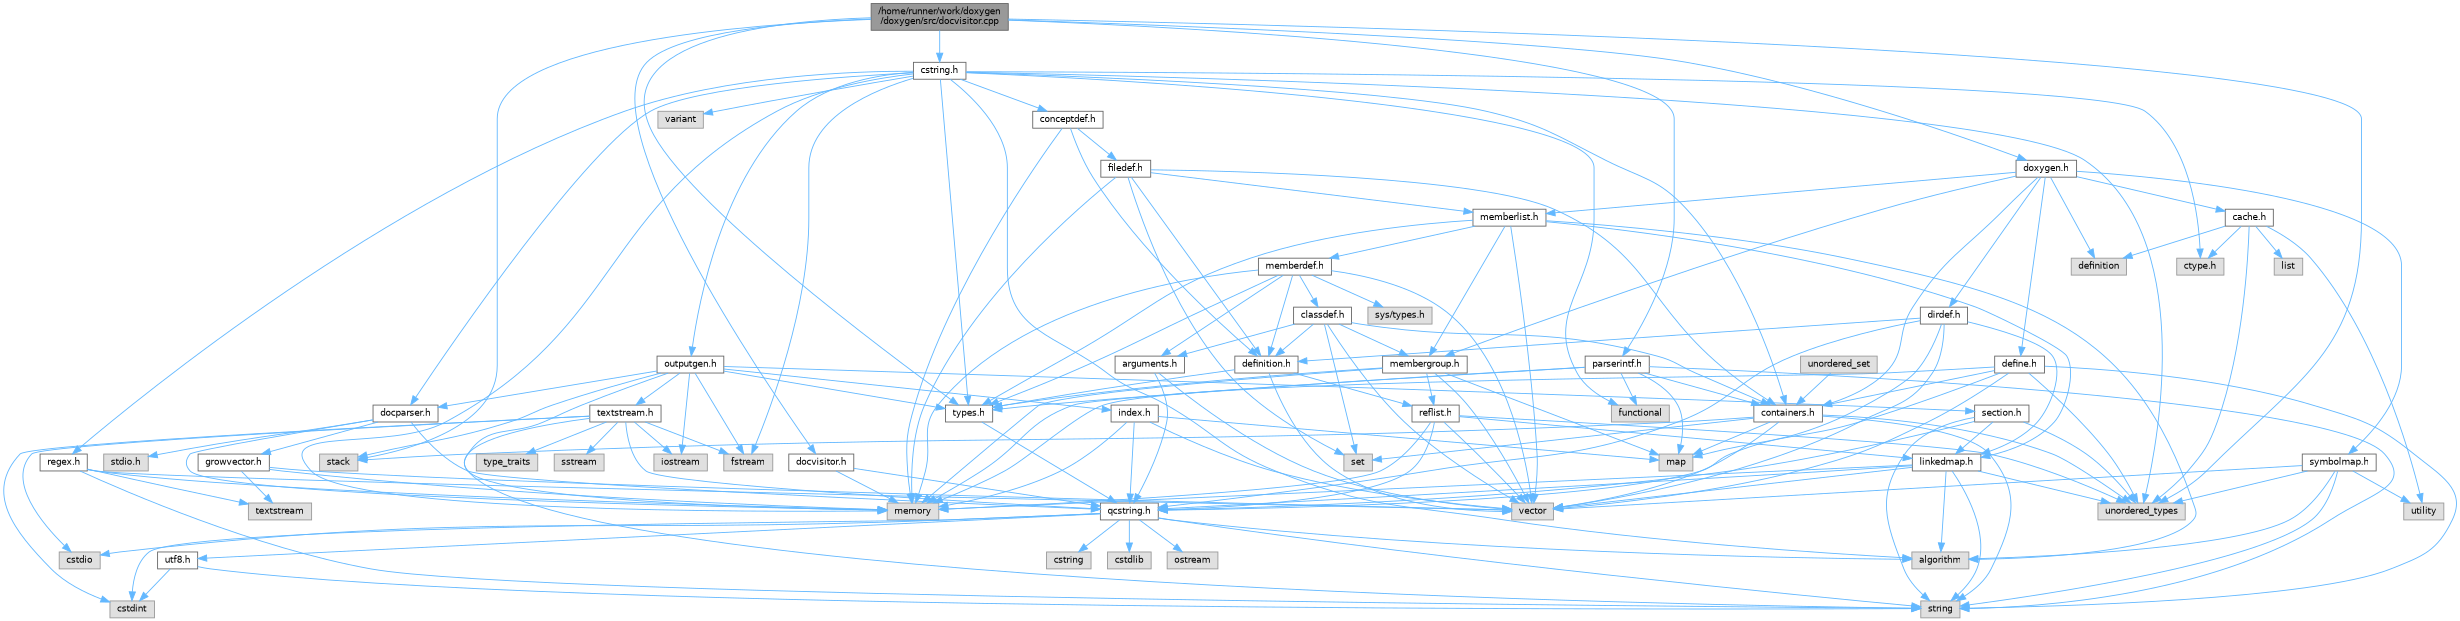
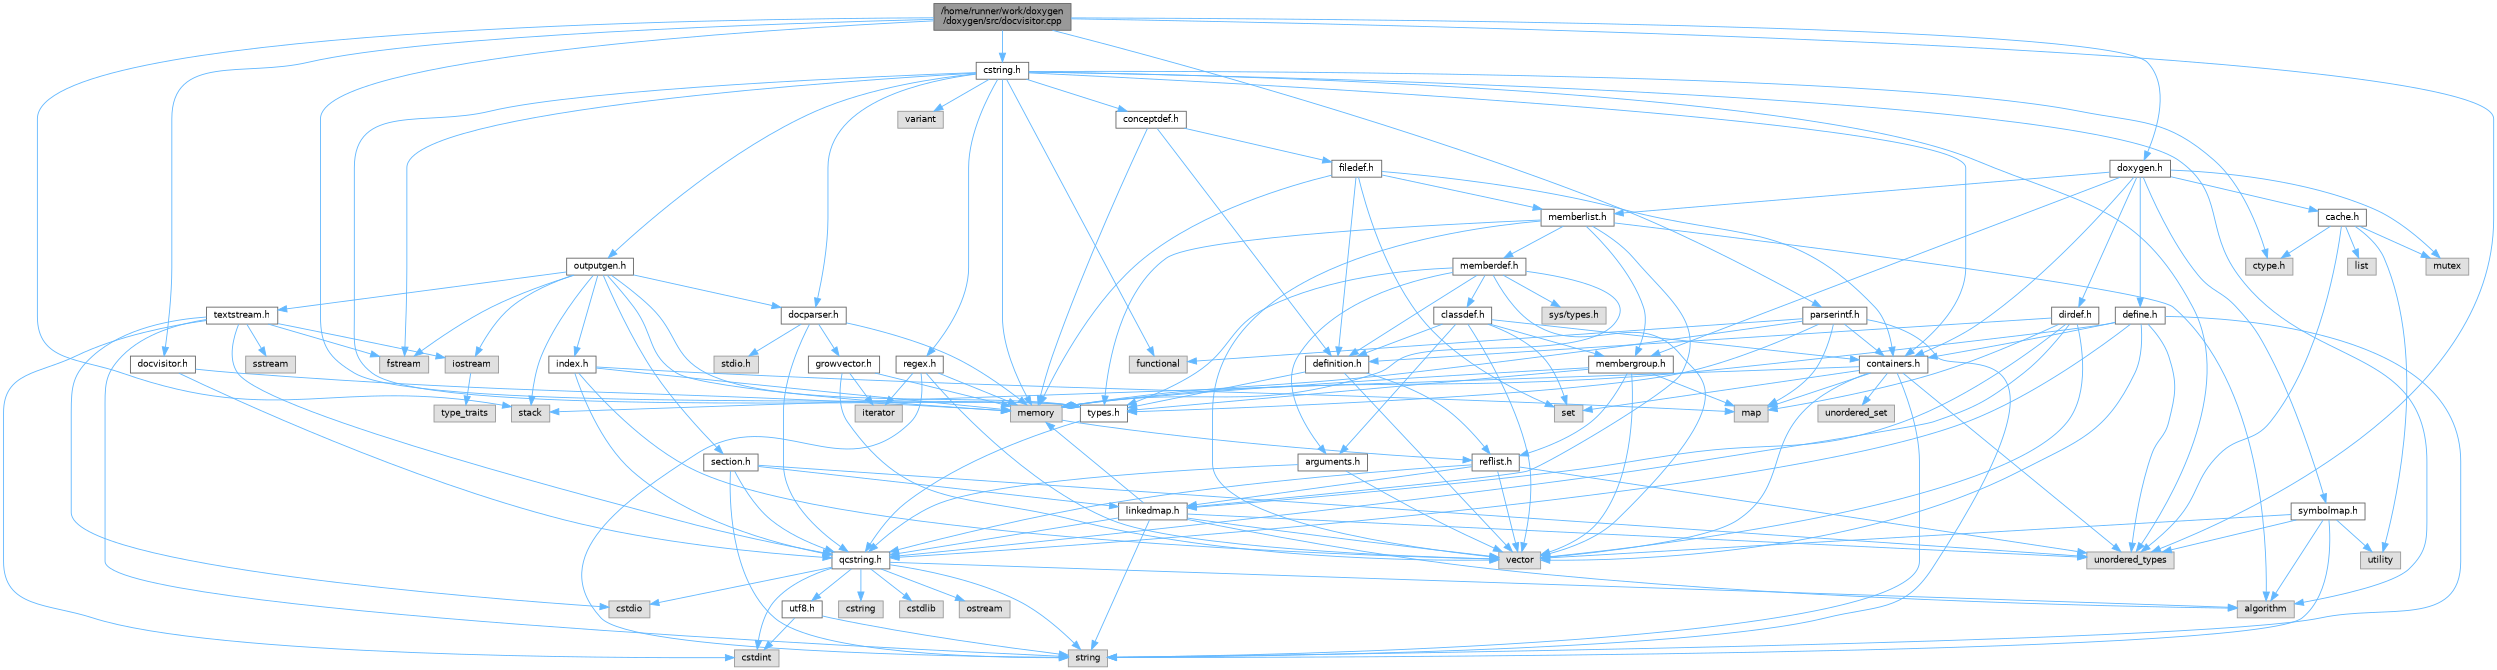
(2099, 267) -> (2447, 267)
(1817, 386) -> (1880, 382)
(571, 436) -> (469, 381)
(1263, 489) -> (1262, 444)
(280, 511) -> (879, 414)
